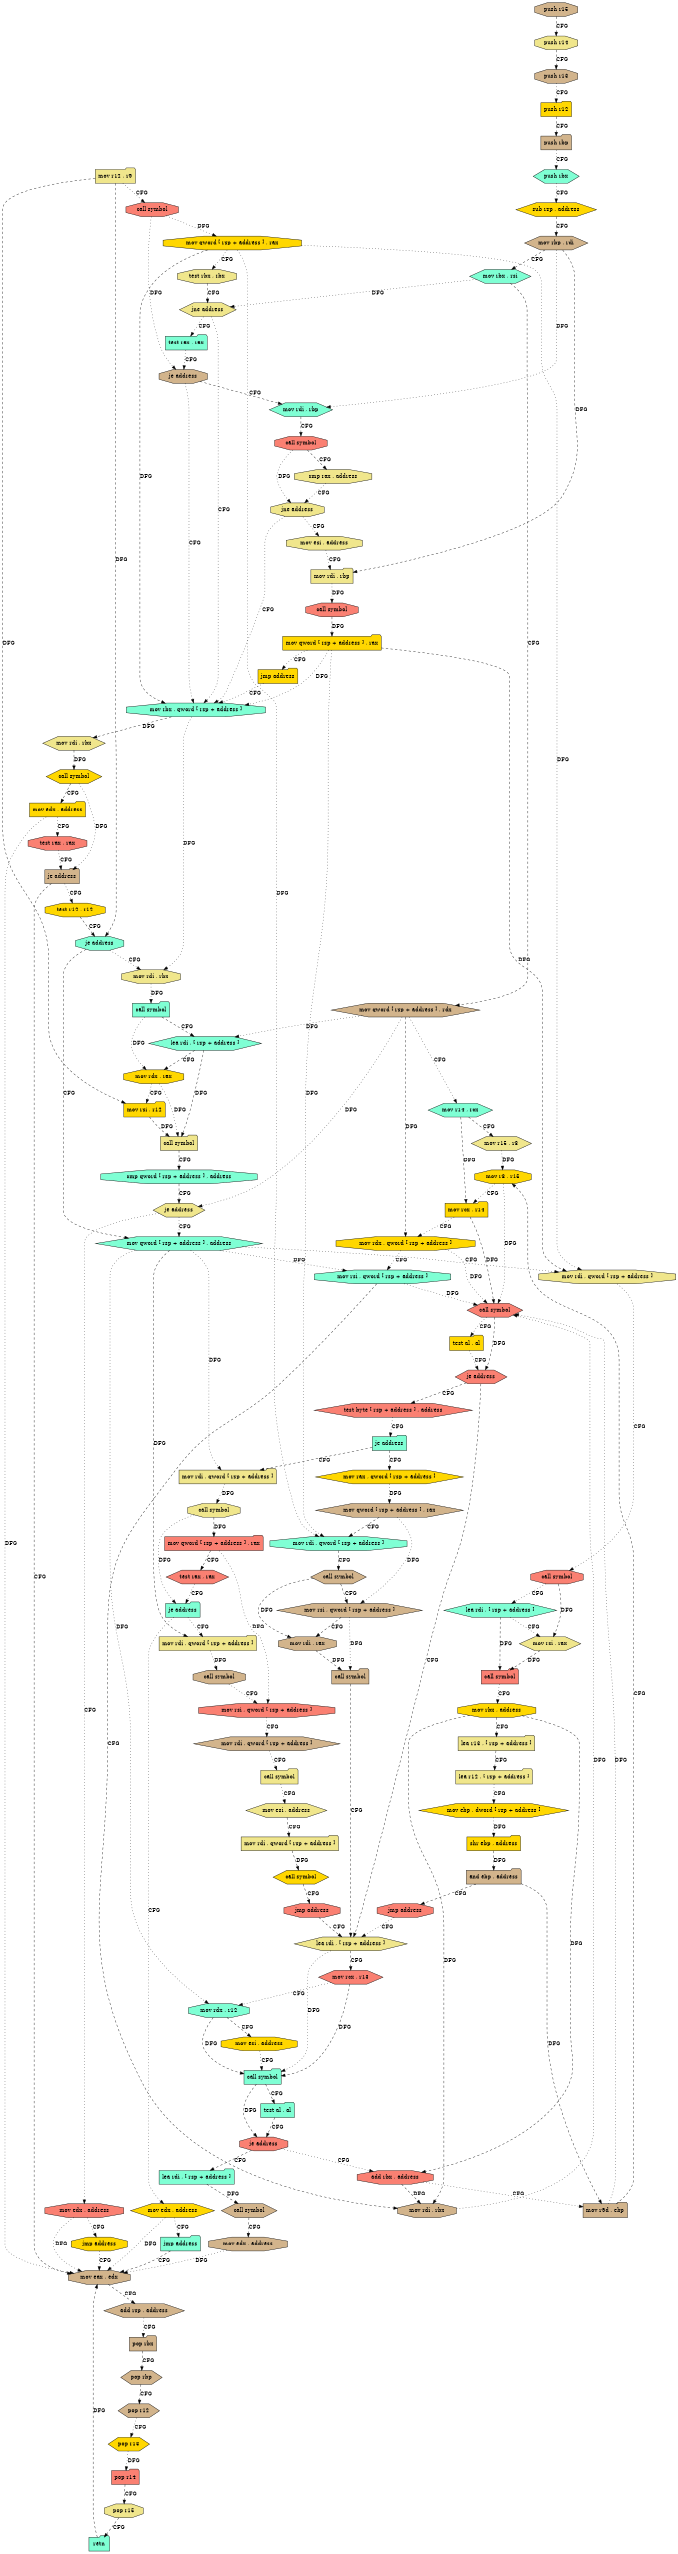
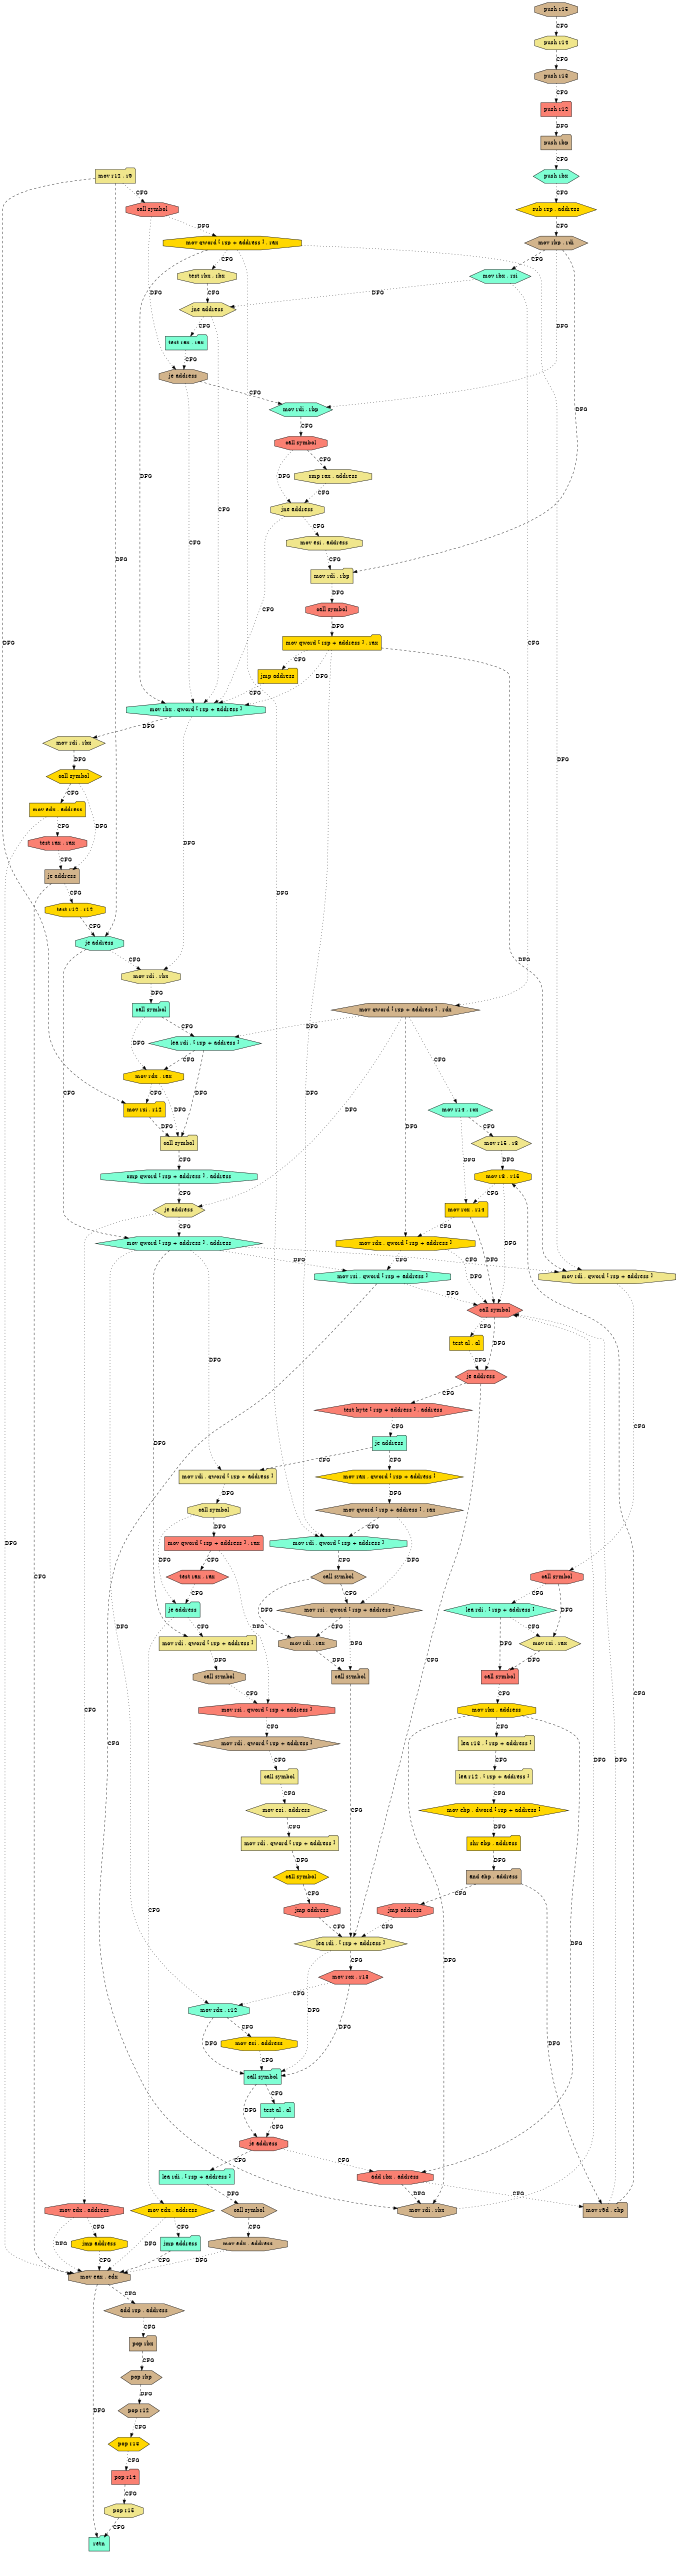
(556, 110) -> (556, 110)
(562, 126) -> (563, 126)
(528, 666) -> (528, 666)
(463, 1158) -> (463, 1158)
(146, 2394) -> (147, 2394)
(93, 2413) -> (93, 2409)
(134, 2461) -> (134, 2461)
